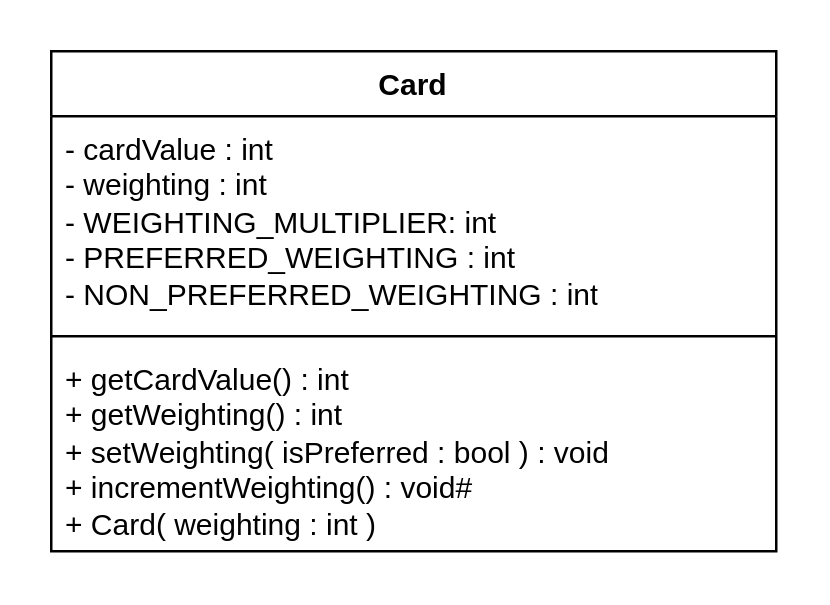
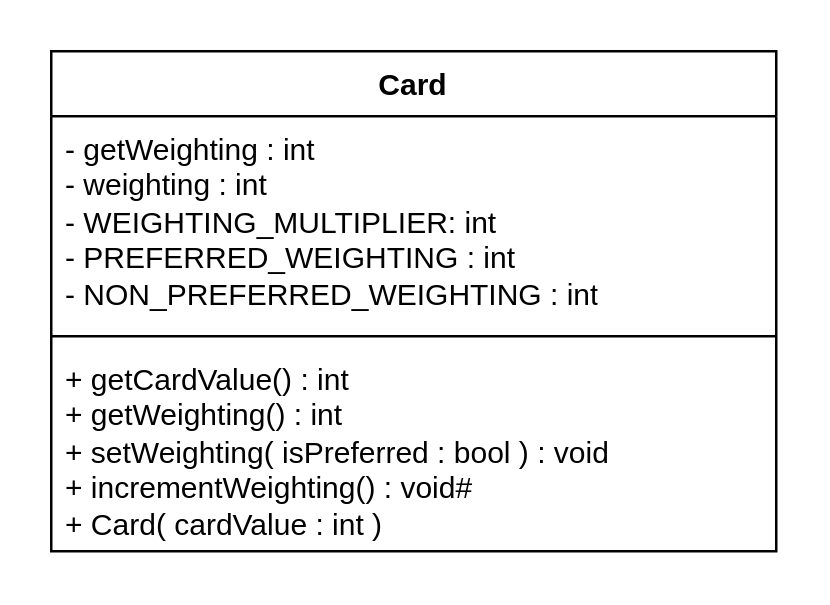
(307, 224) -> (307, 224)
(373, 454) -> (373, 454)
